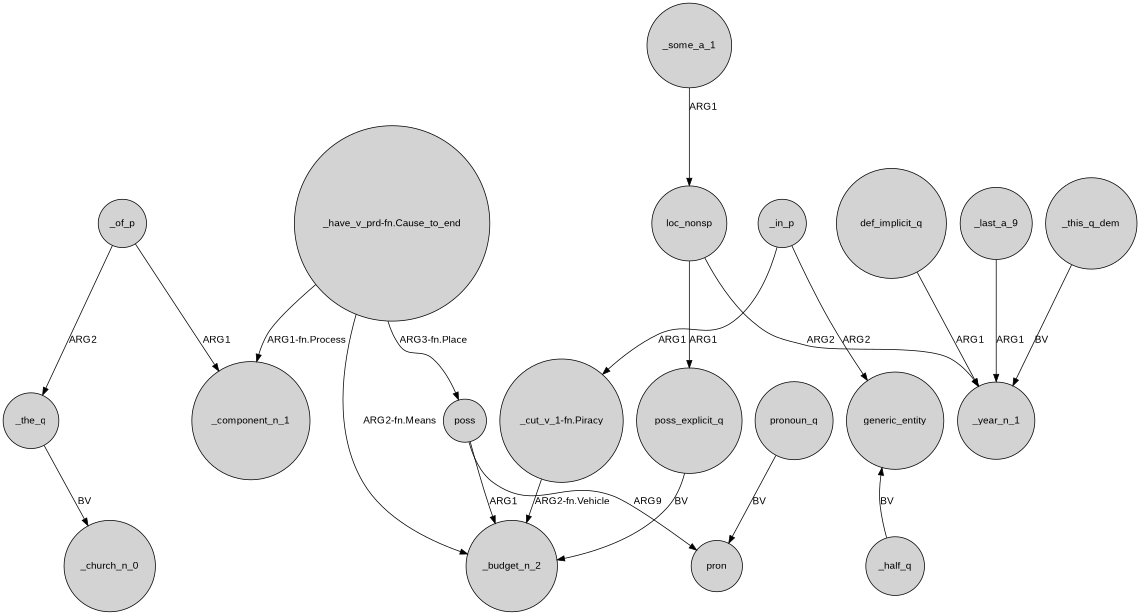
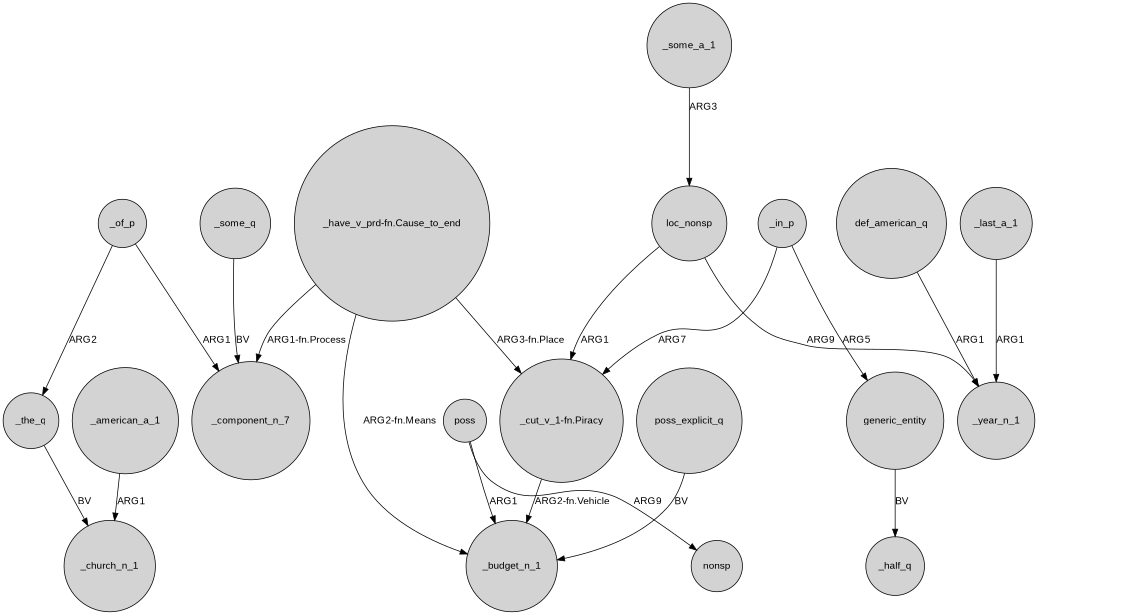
(703, 107) -> (703, 107)
none -> (235, 223)
(891, 223) -> (891, 223)
(996, 223) -> (996, 223)
(1091, 223) -> none
(689, 311) -> (610, 294)
(672, 340) -> (672, 340)
(821, 340) -> (821, 340)
(857, 340) -> (857, 340)
(423, 354) -> (486, 333)
none -> (125, 421)
(251, 421) -> (251, 421)
(794, 421) -> none
(880, 507) -> (895, 499)
(110, 566) -> (110, 566)
(512, 566) -> (512, 566)
(717, 566) -> (717, 566)
